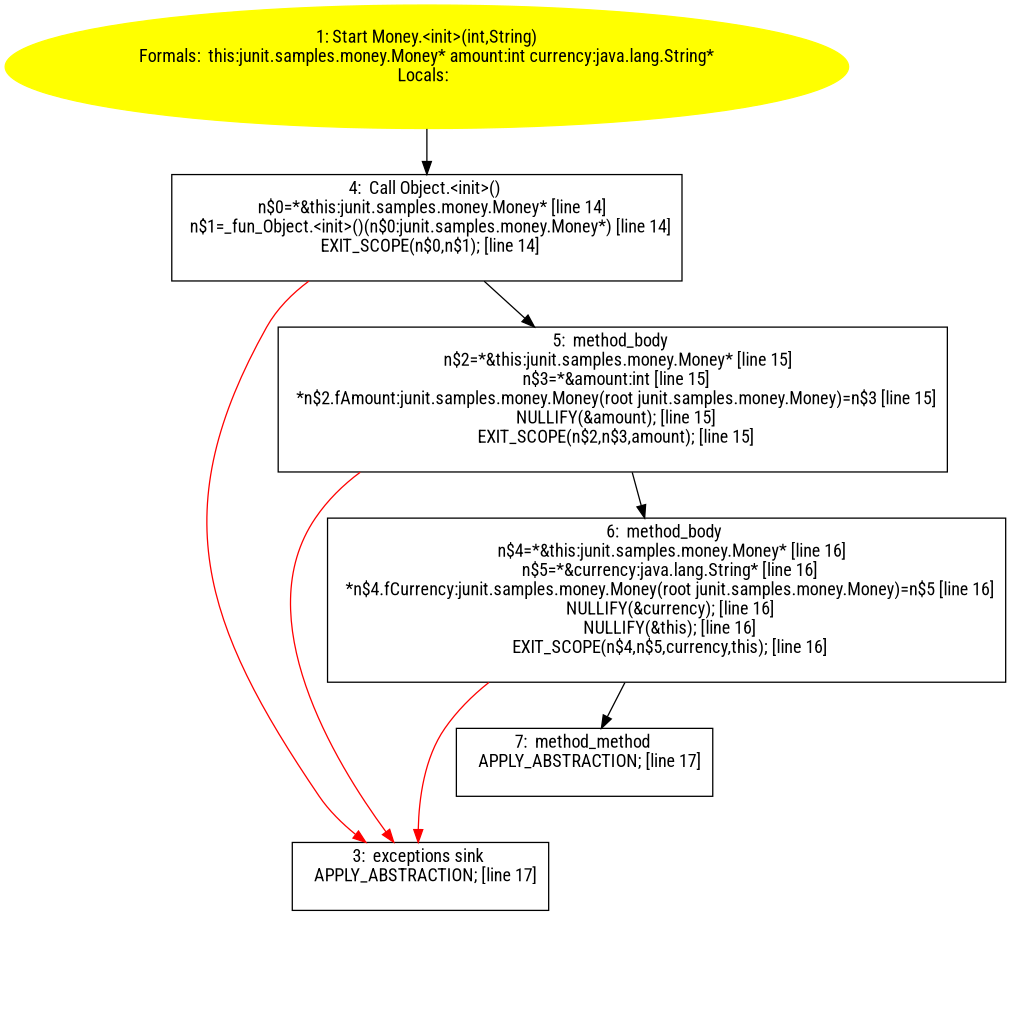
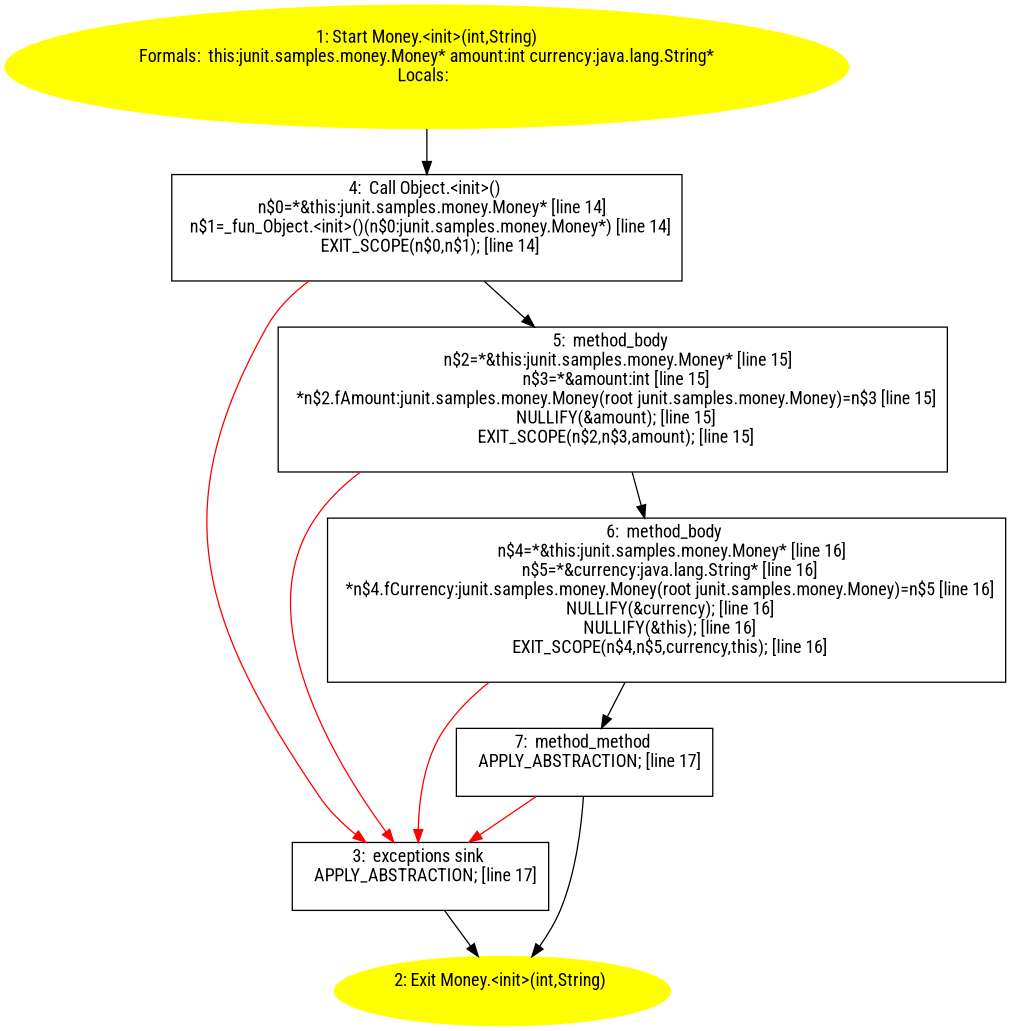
none -> (508, 816)
none -> (503, 991)
